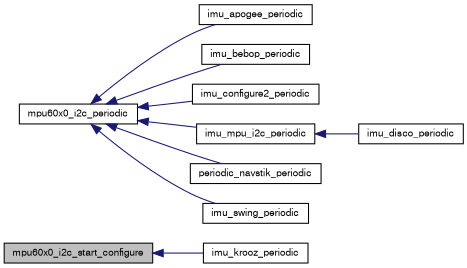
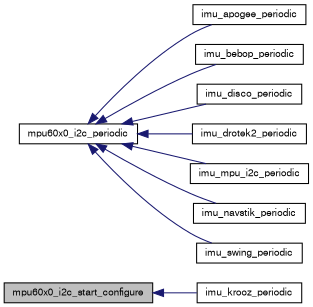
(256, 94) -> (249, 134)
(342, 134) -> (169, 113)
(256, 174) -> (249, 213)
